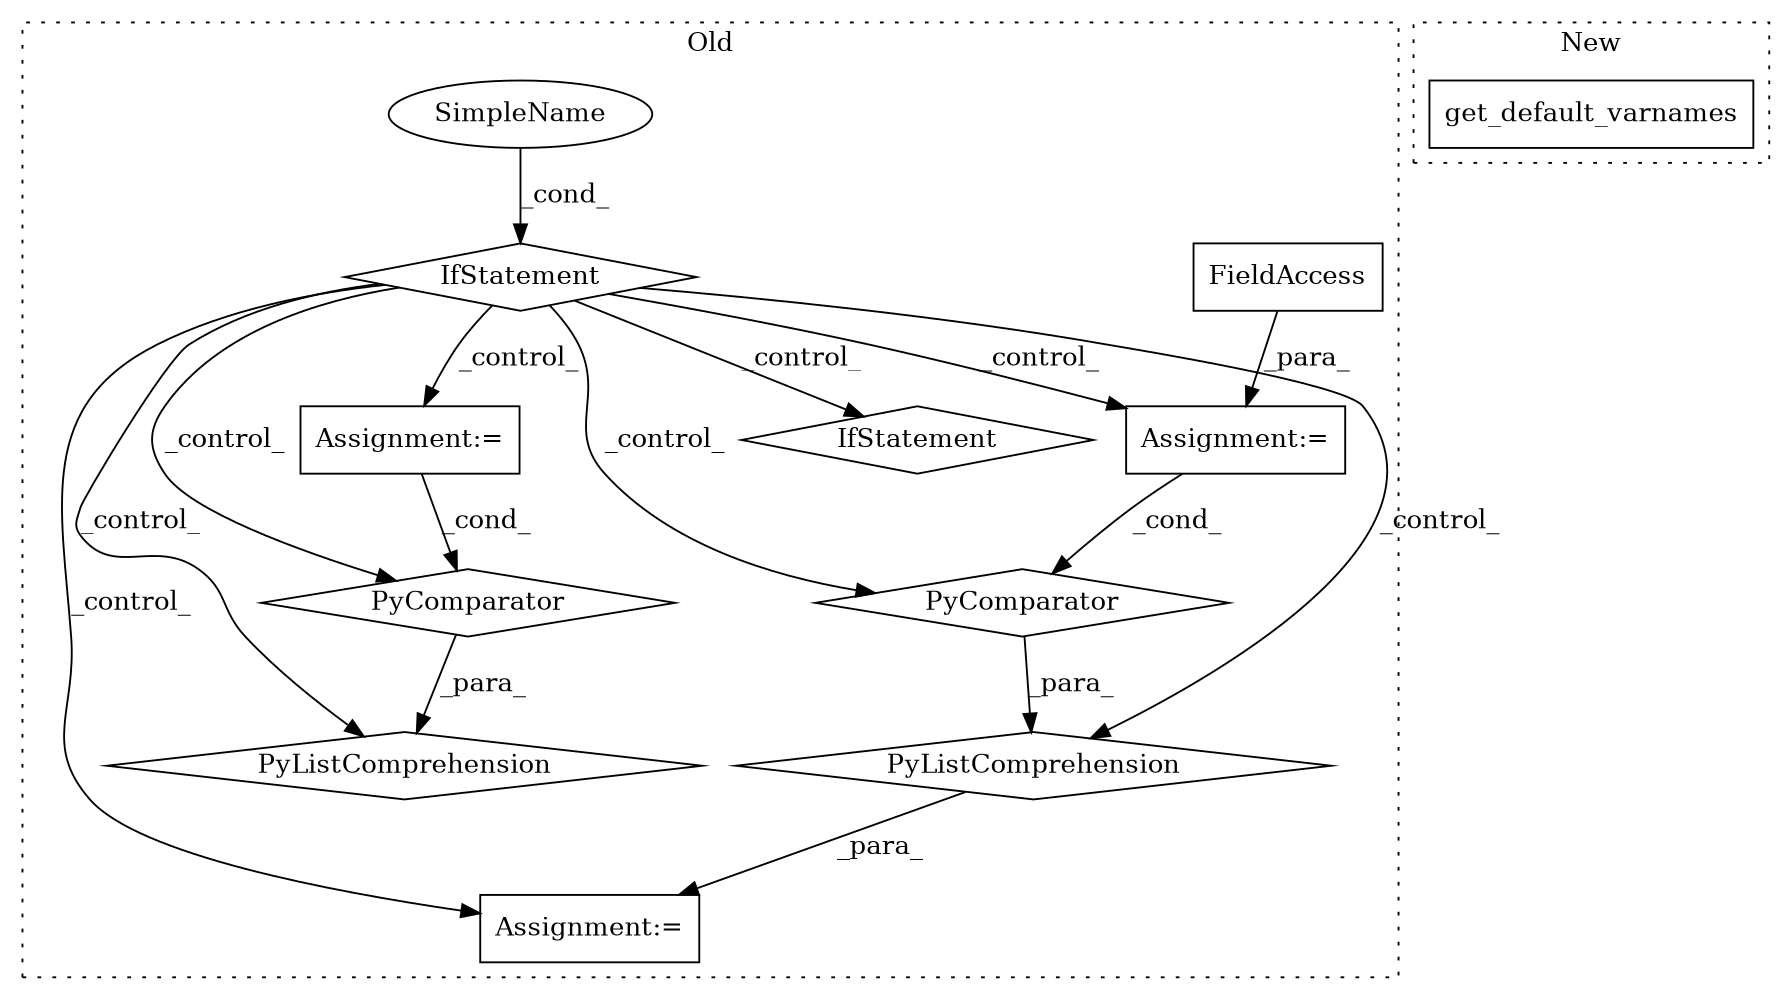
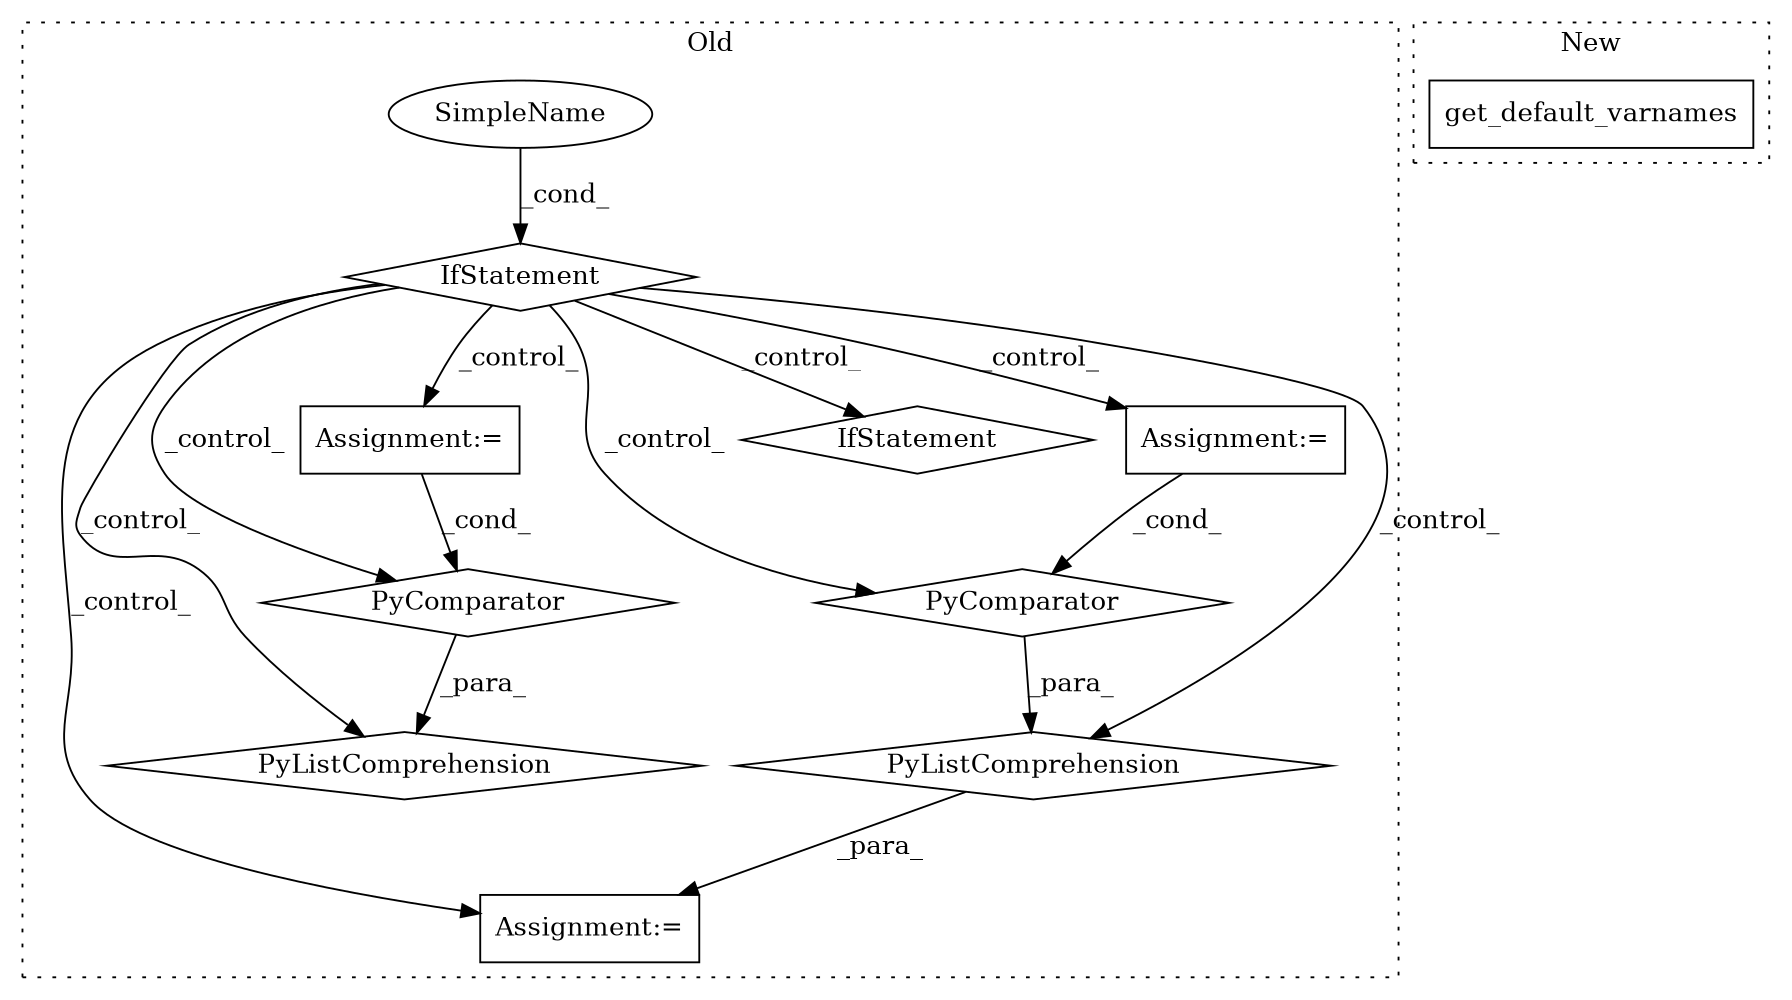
(1288, 277) -> none
